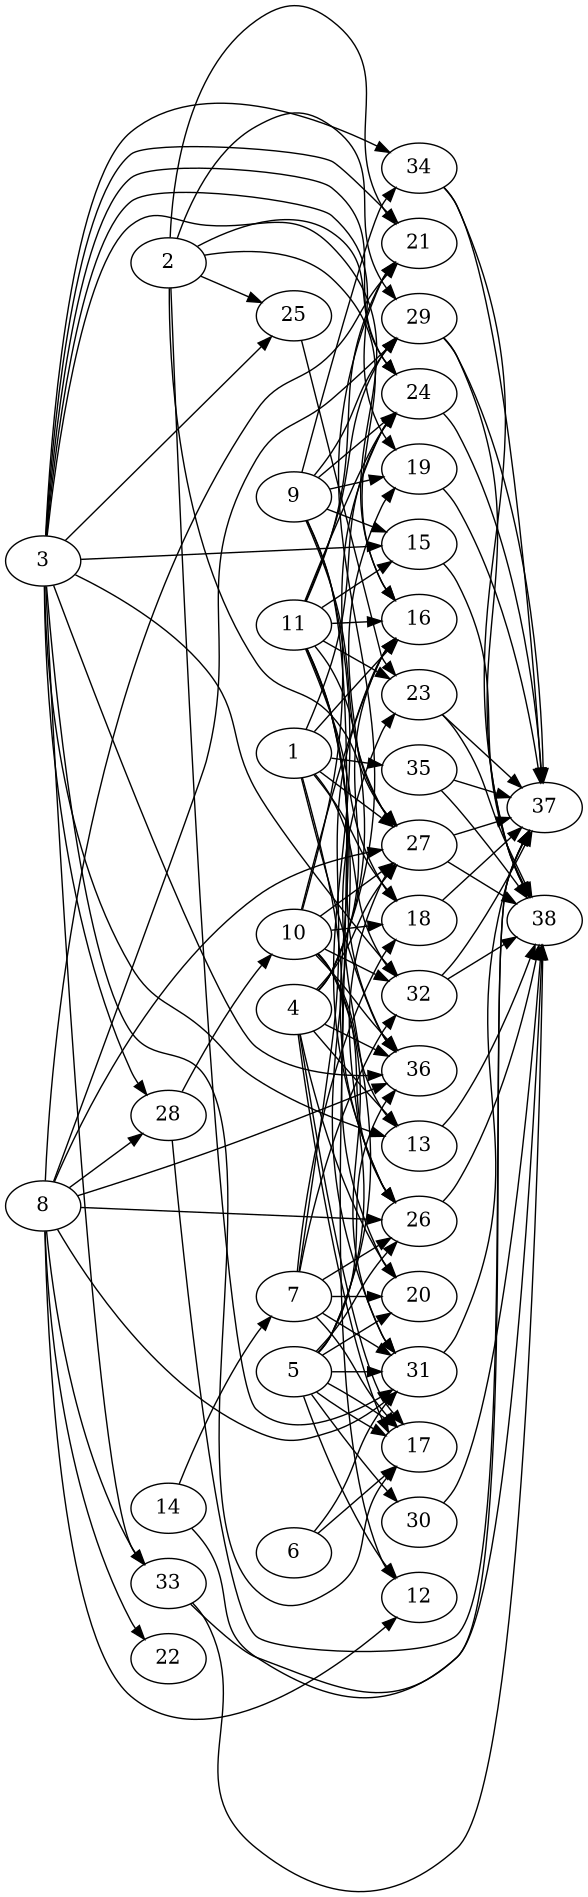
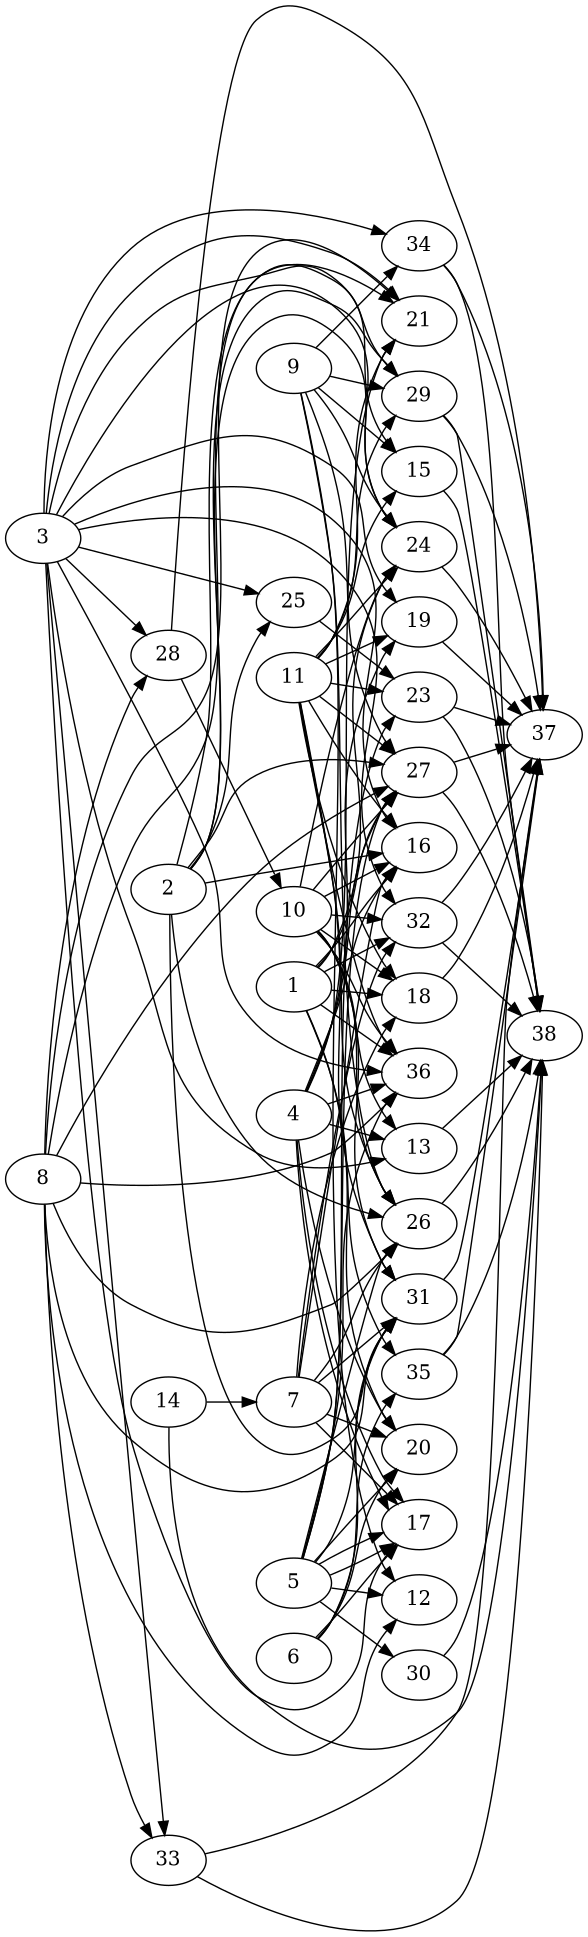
(350, 484) -> (350, 653)
none -> (221, 1100)
none -> (356, 1523)
none -> (355, 1561)
(169, 1659) -> none
